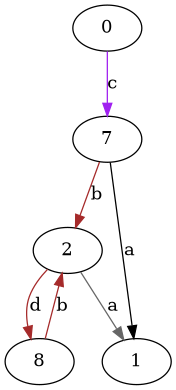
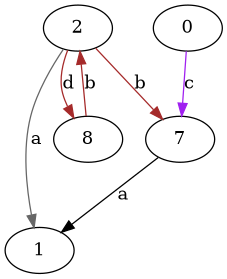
(90, 189) -> (125, 79)
